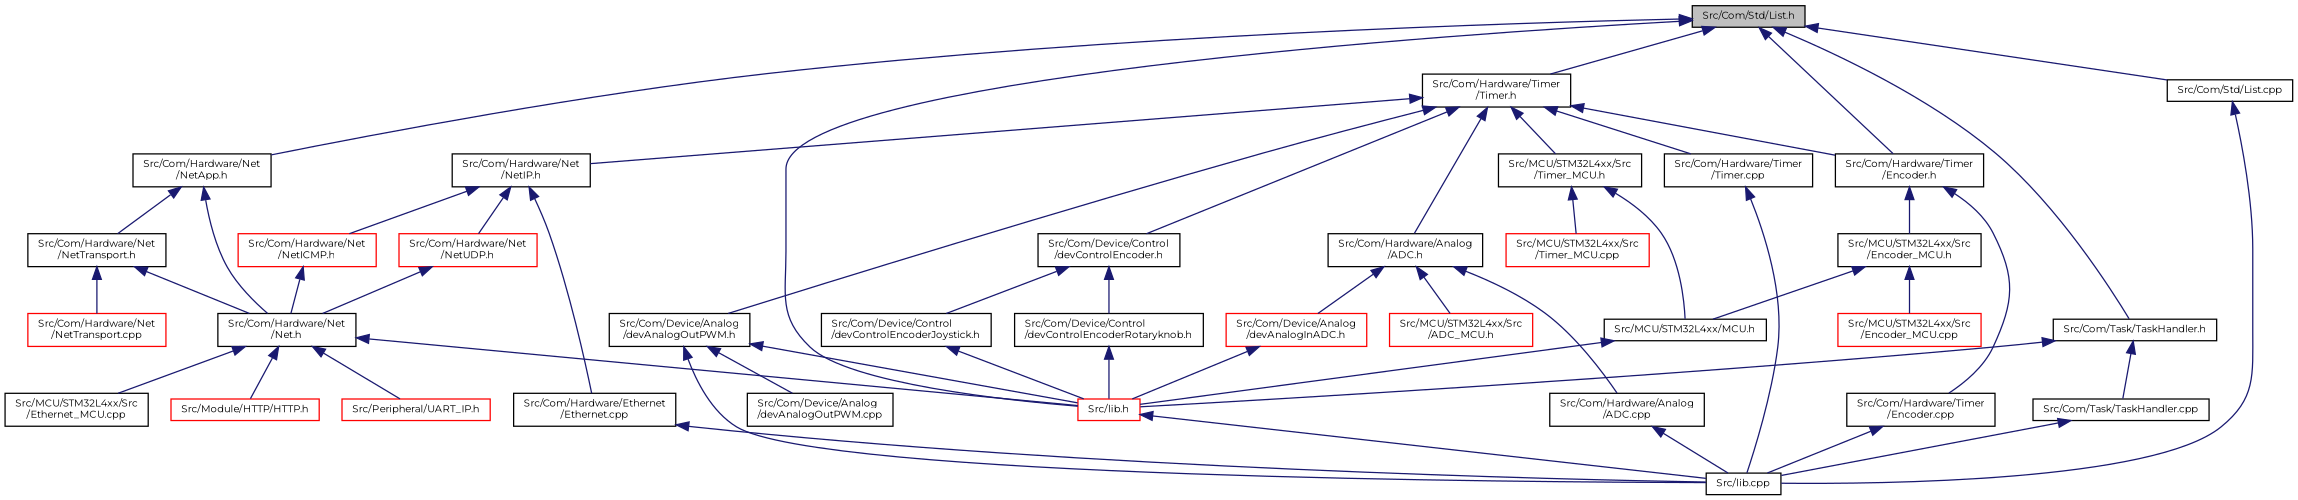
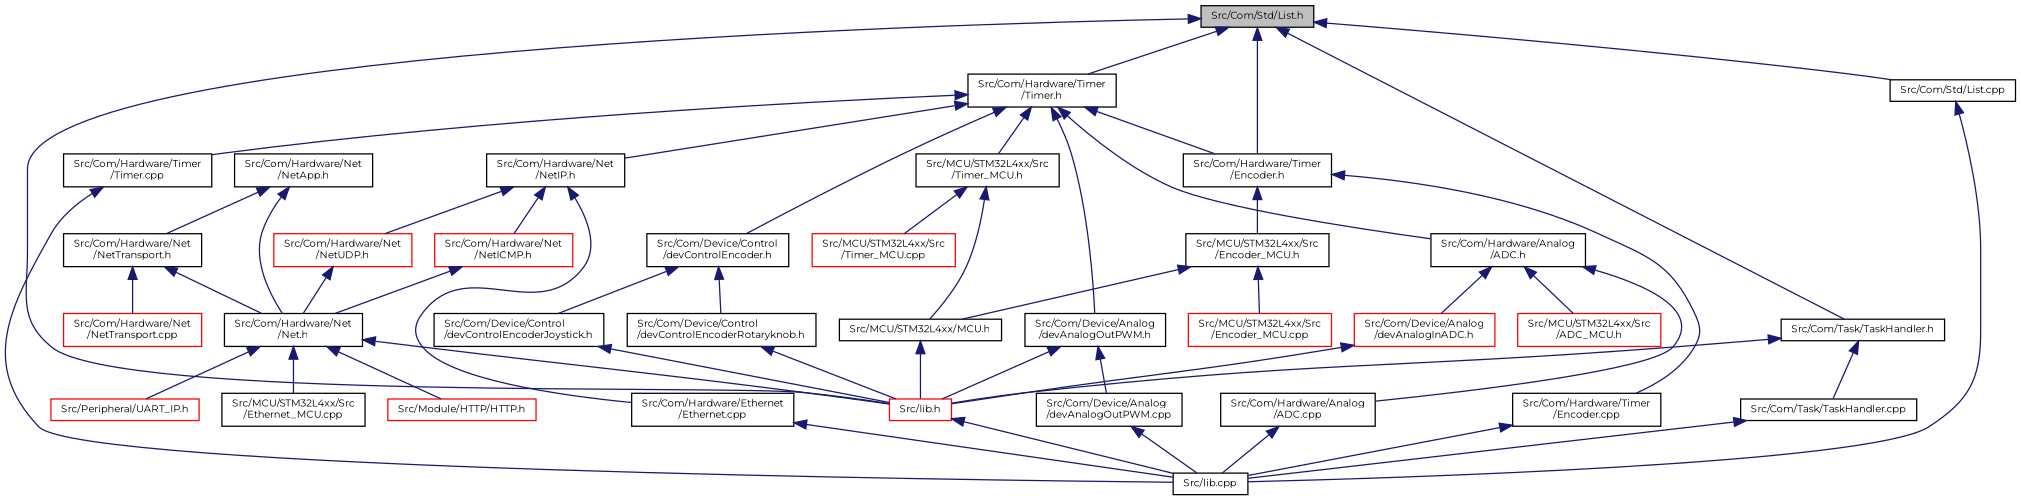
(972, 54) -> none
(1177, 473) -> (1169, 453)
